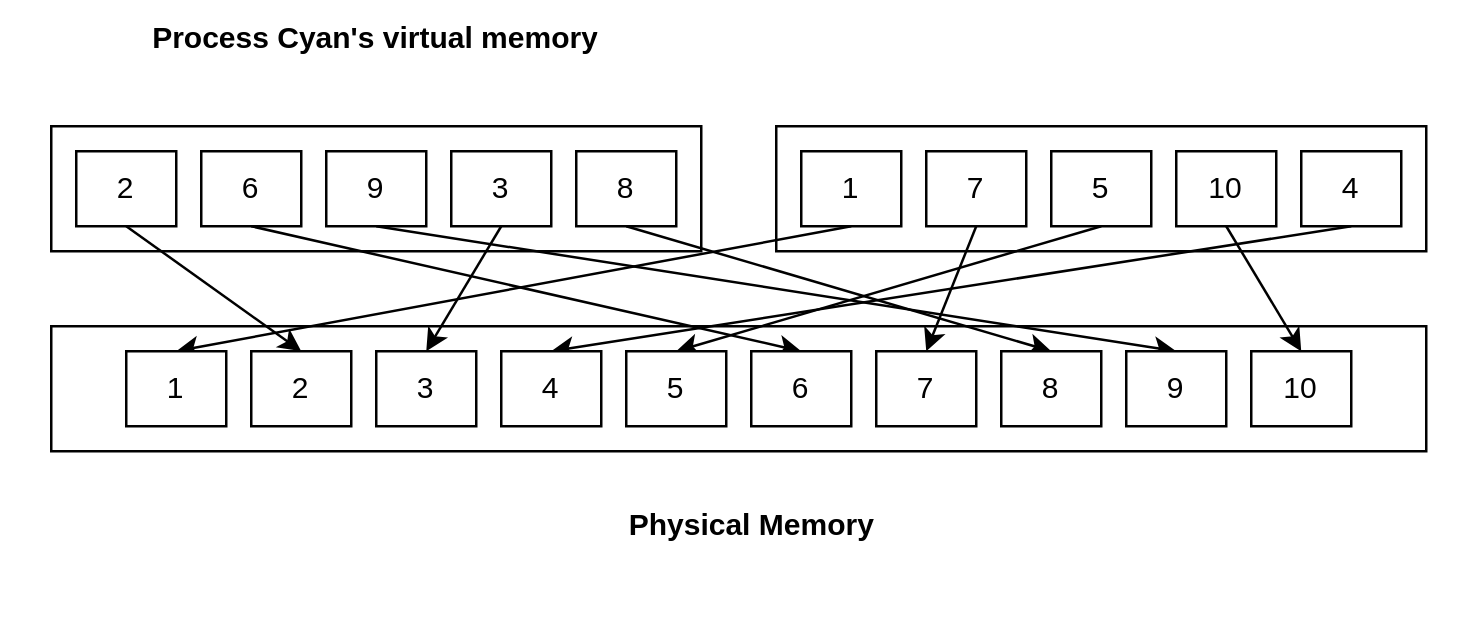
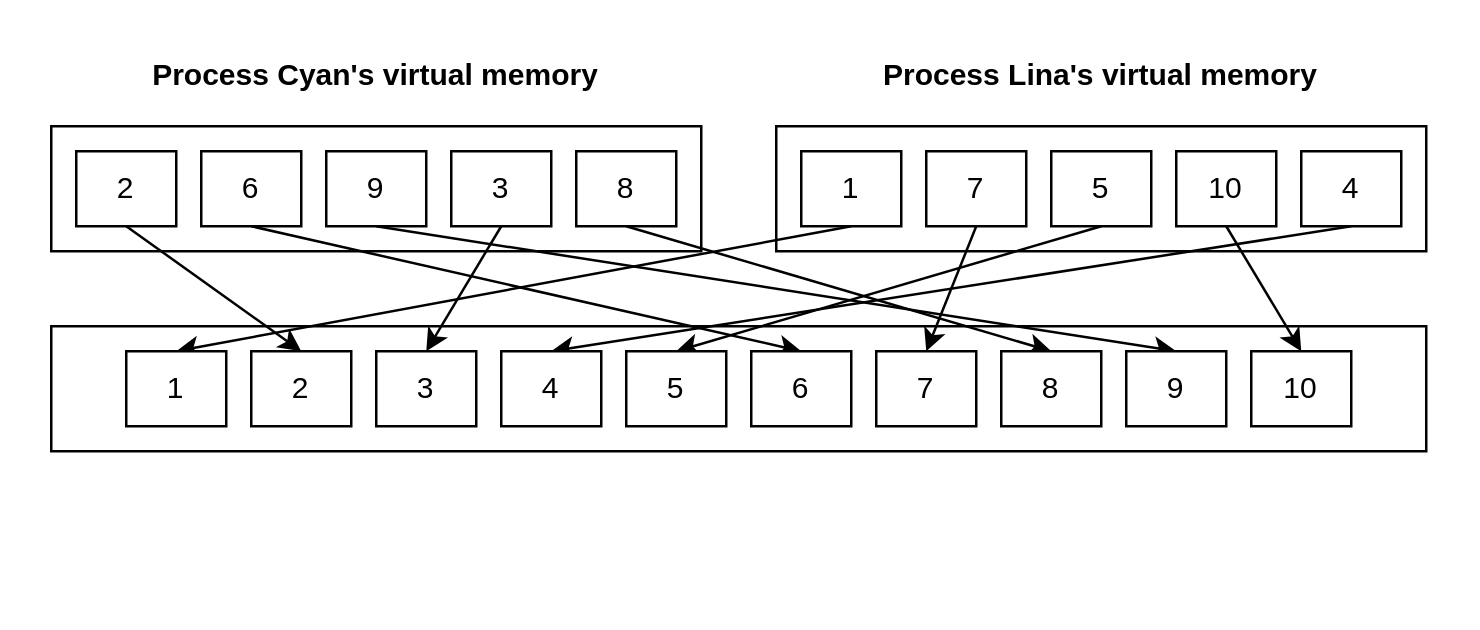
(376, 39) -> (376, 76)
none -> (1101, 76)
(751, 526) -> none
